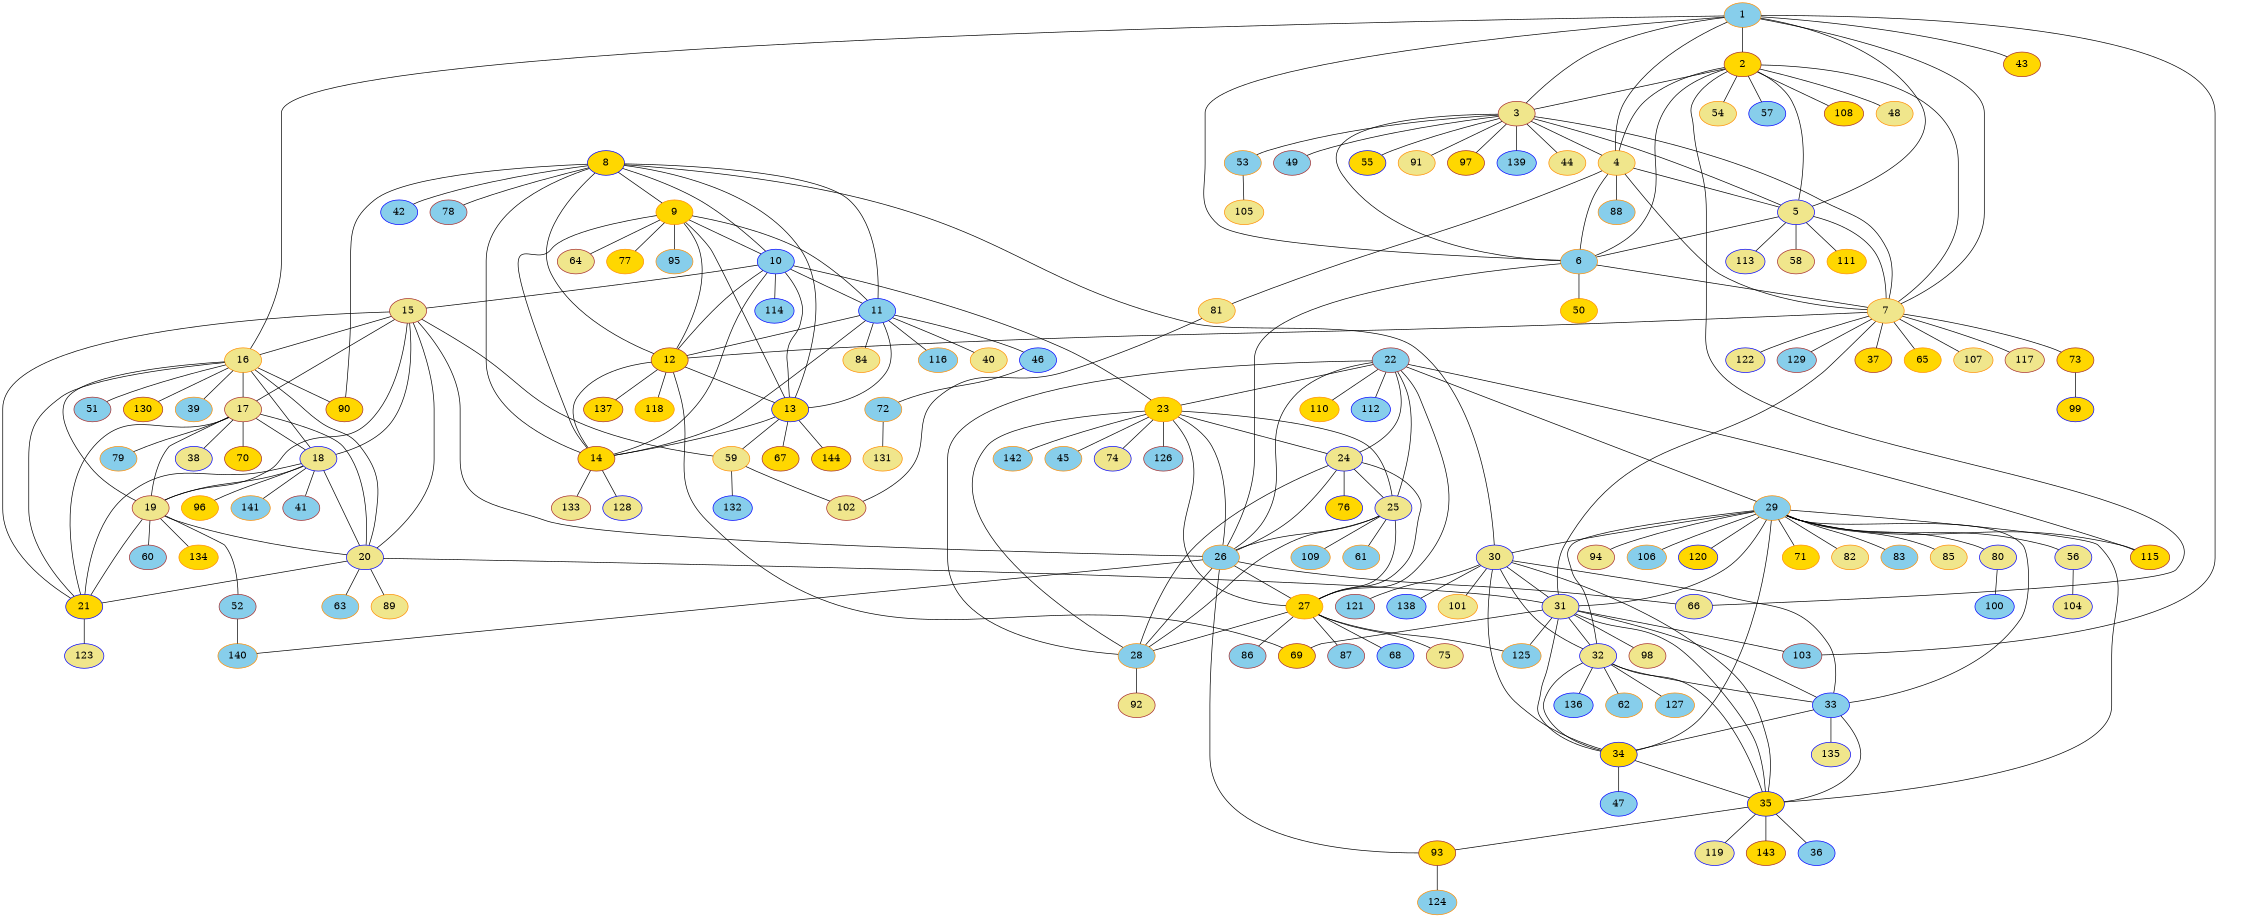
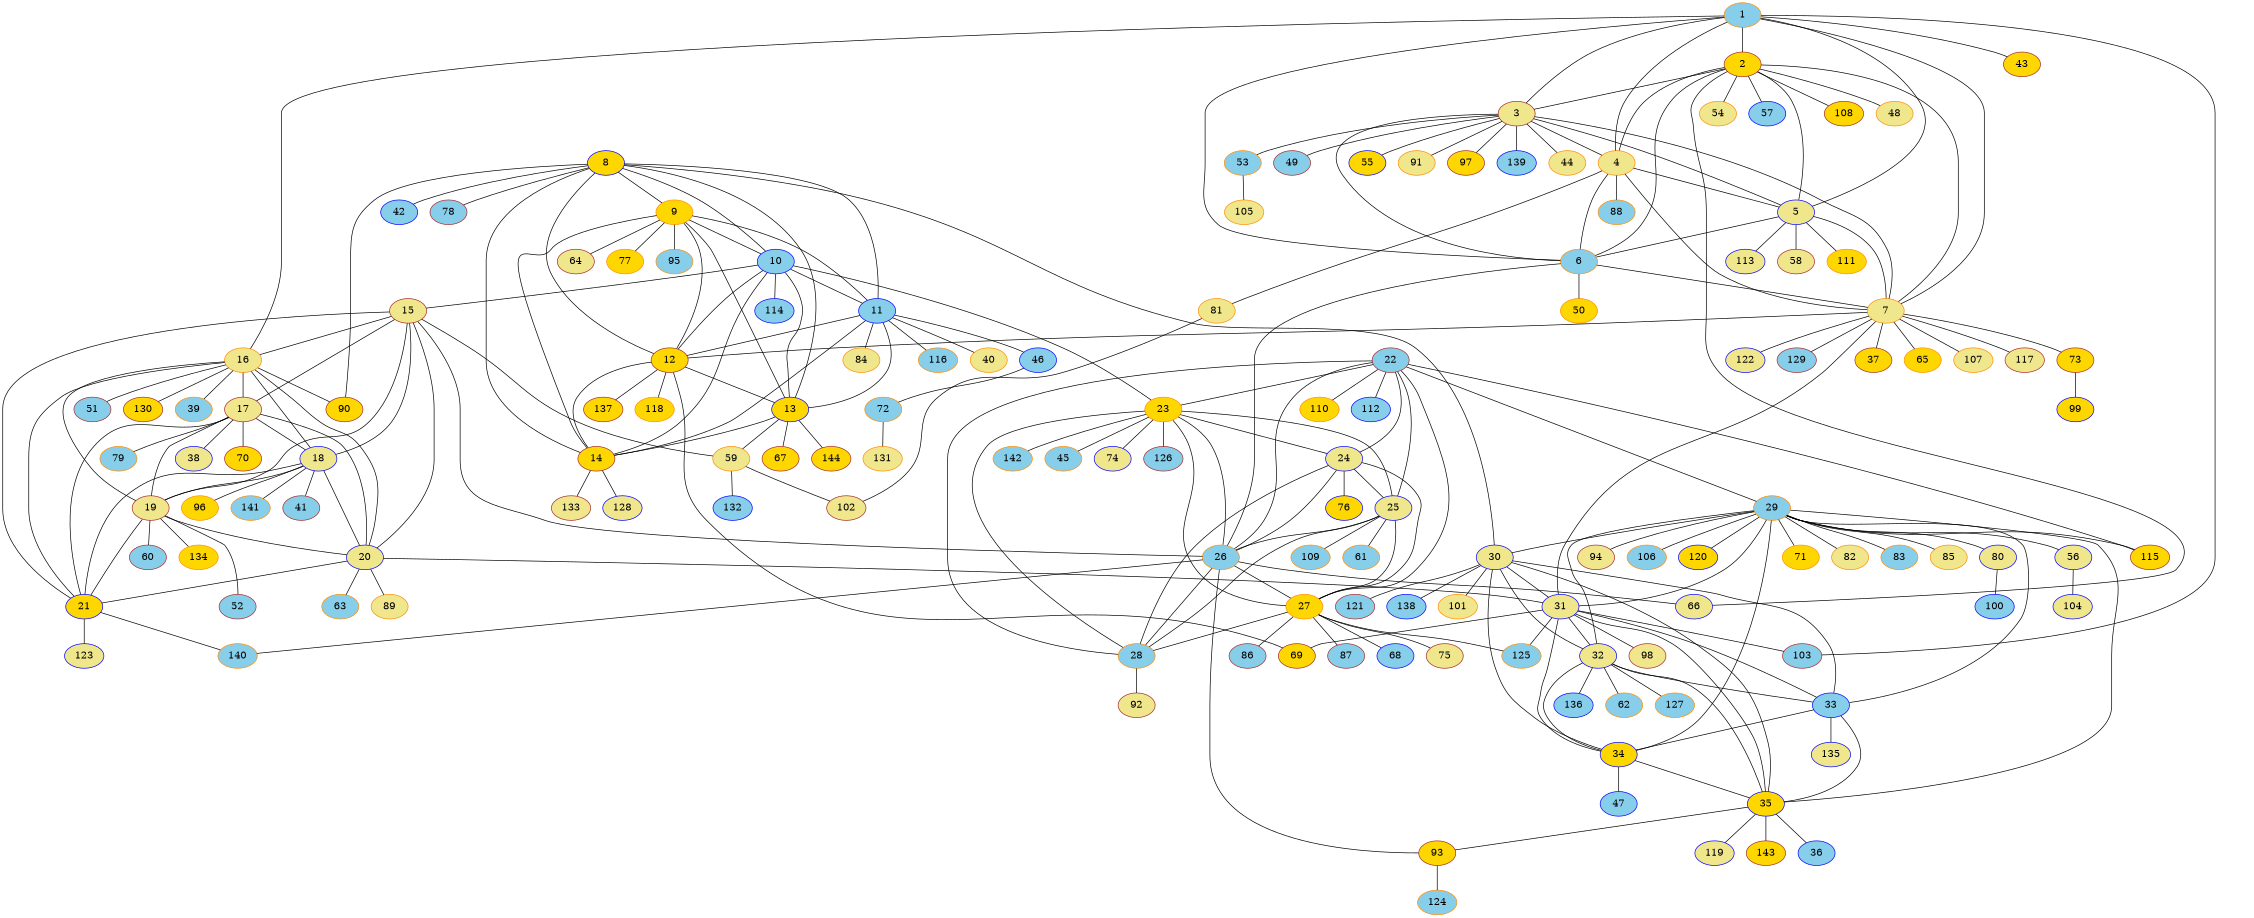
(238, 631) -> (160, 631)
